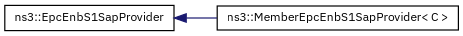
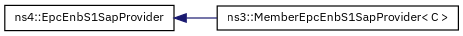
(89, 18) -> (89, 18)
